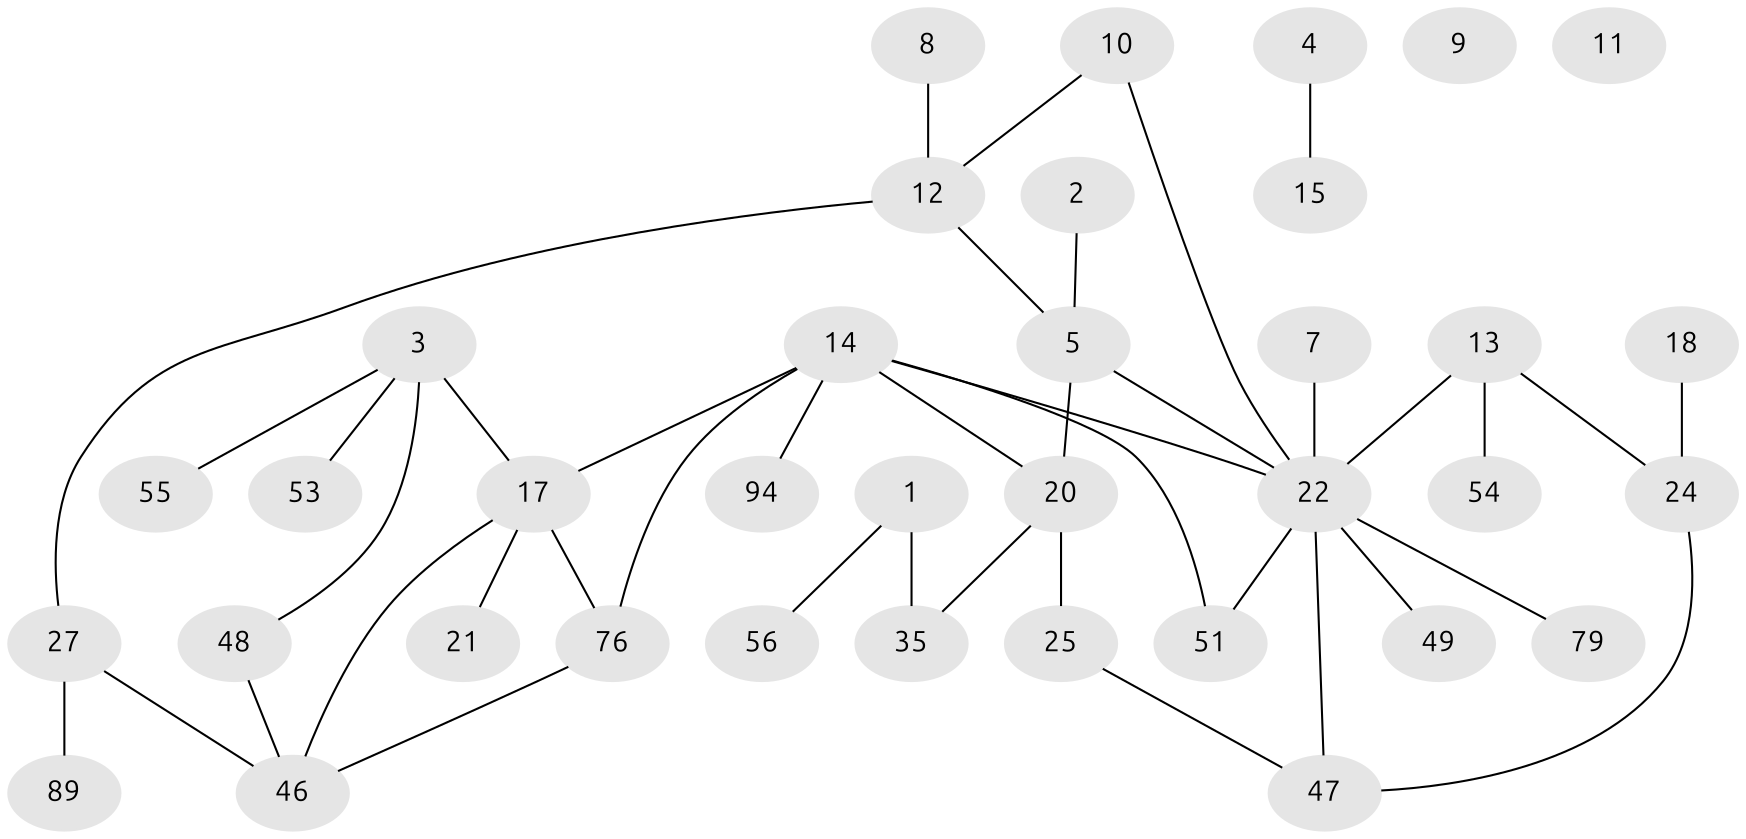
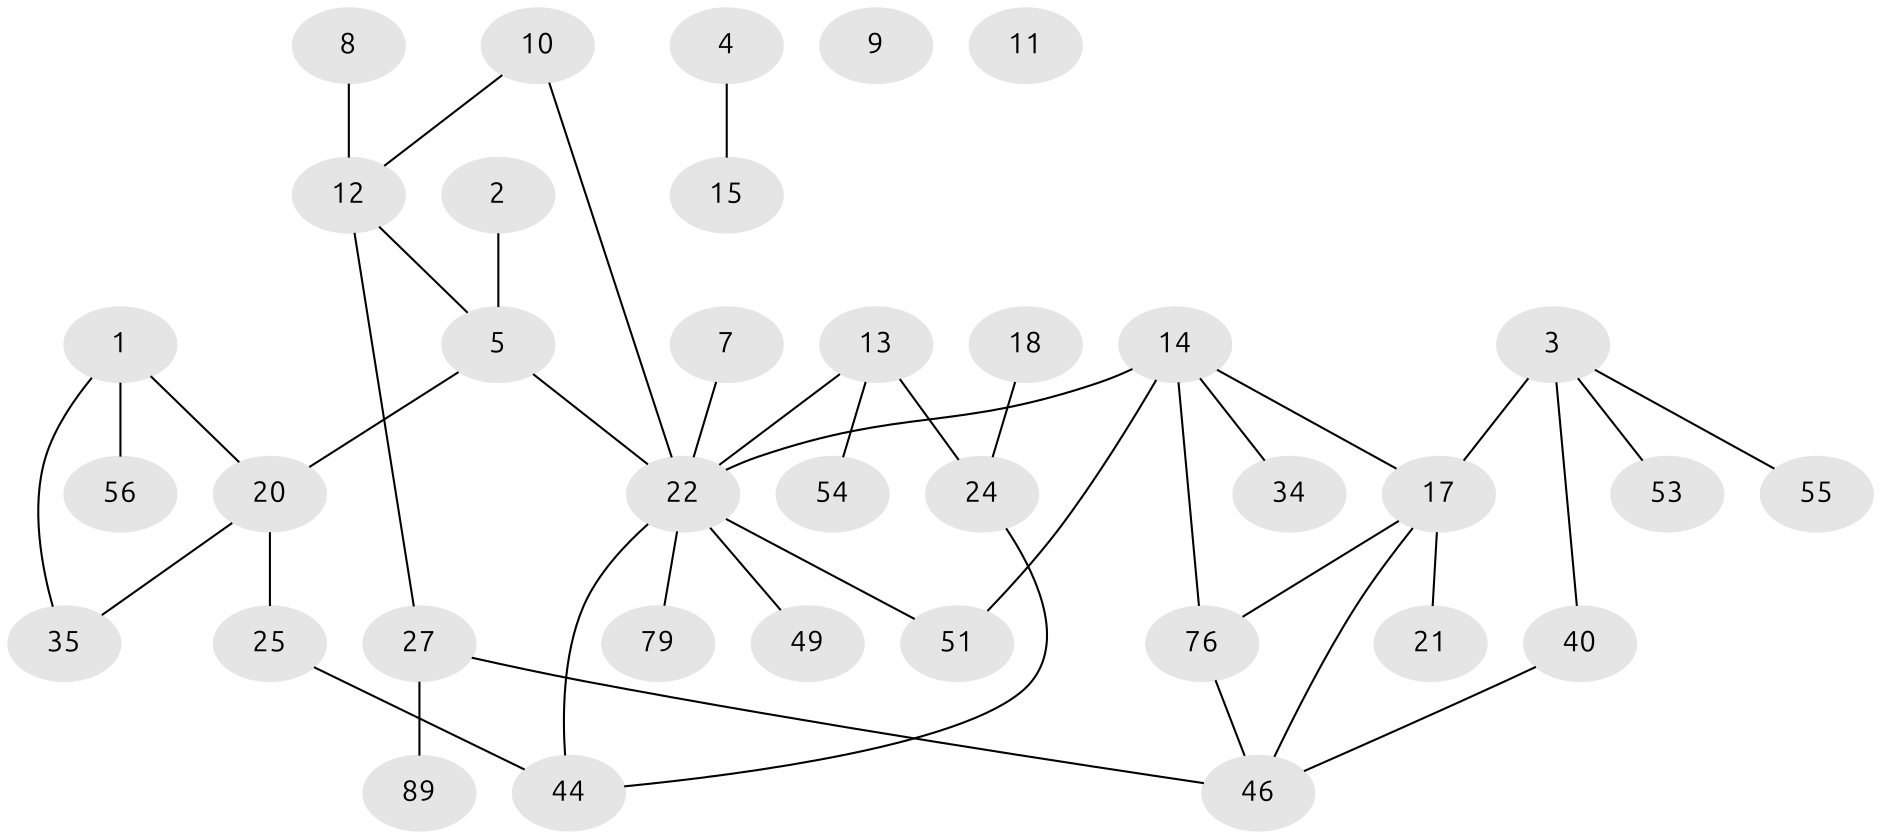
(951, 419) -> (195, 419)
(762, 494) -> (1289, 494)
(235, 644) -> (1580, 644)
(1325, 793) -> (569, 793)
